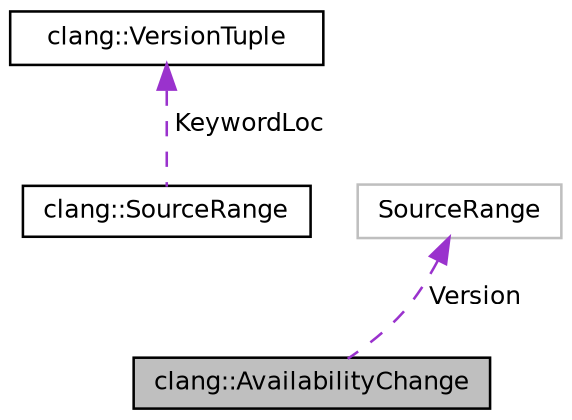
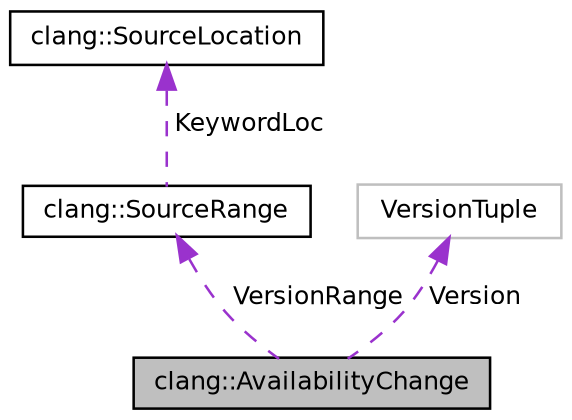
(167, 38) -> (167, 38)
(460, 211) -> (460, 211)
none -> (228, 315)
